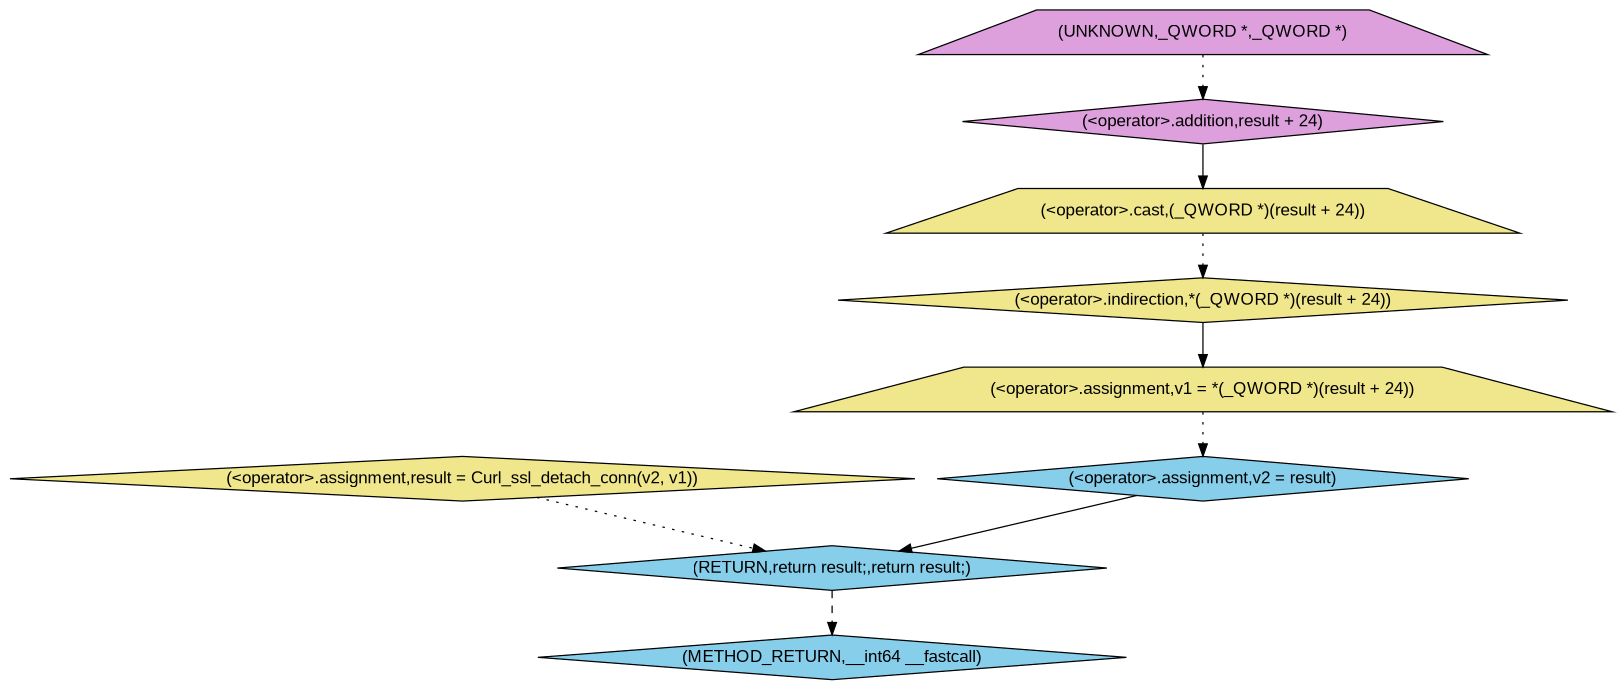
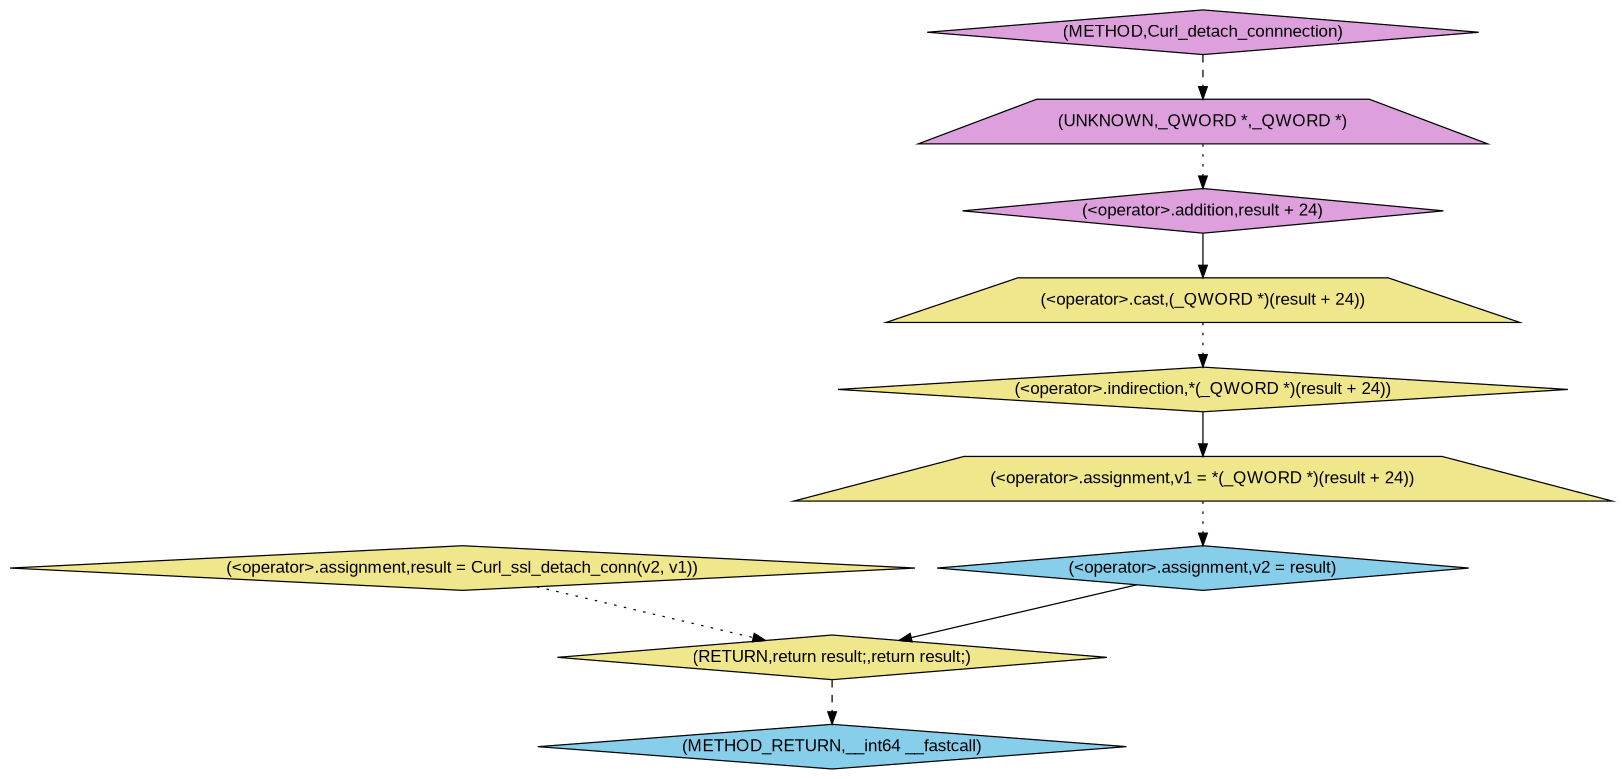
none -> (1203, 32)
(832, 568) -> (832, 657)
